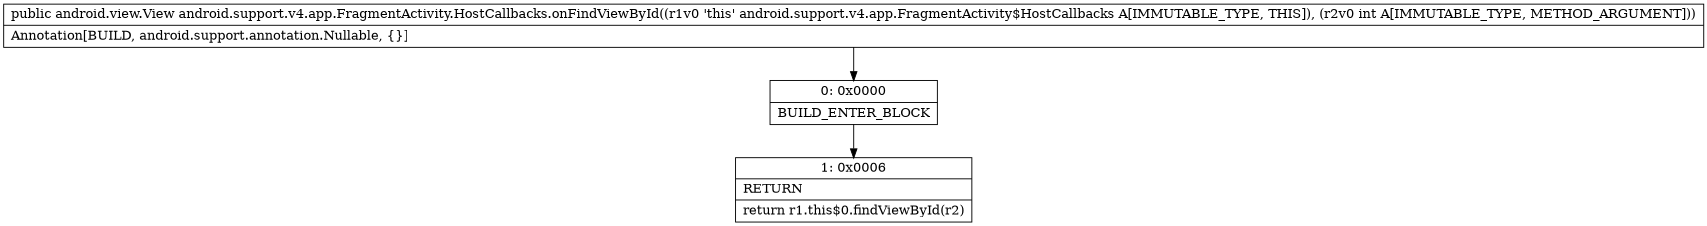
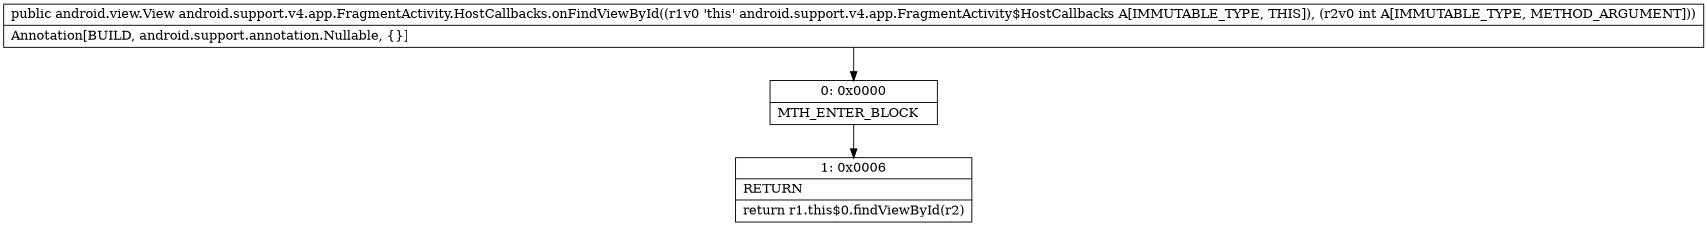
(854, 113) -> (848, 113)
